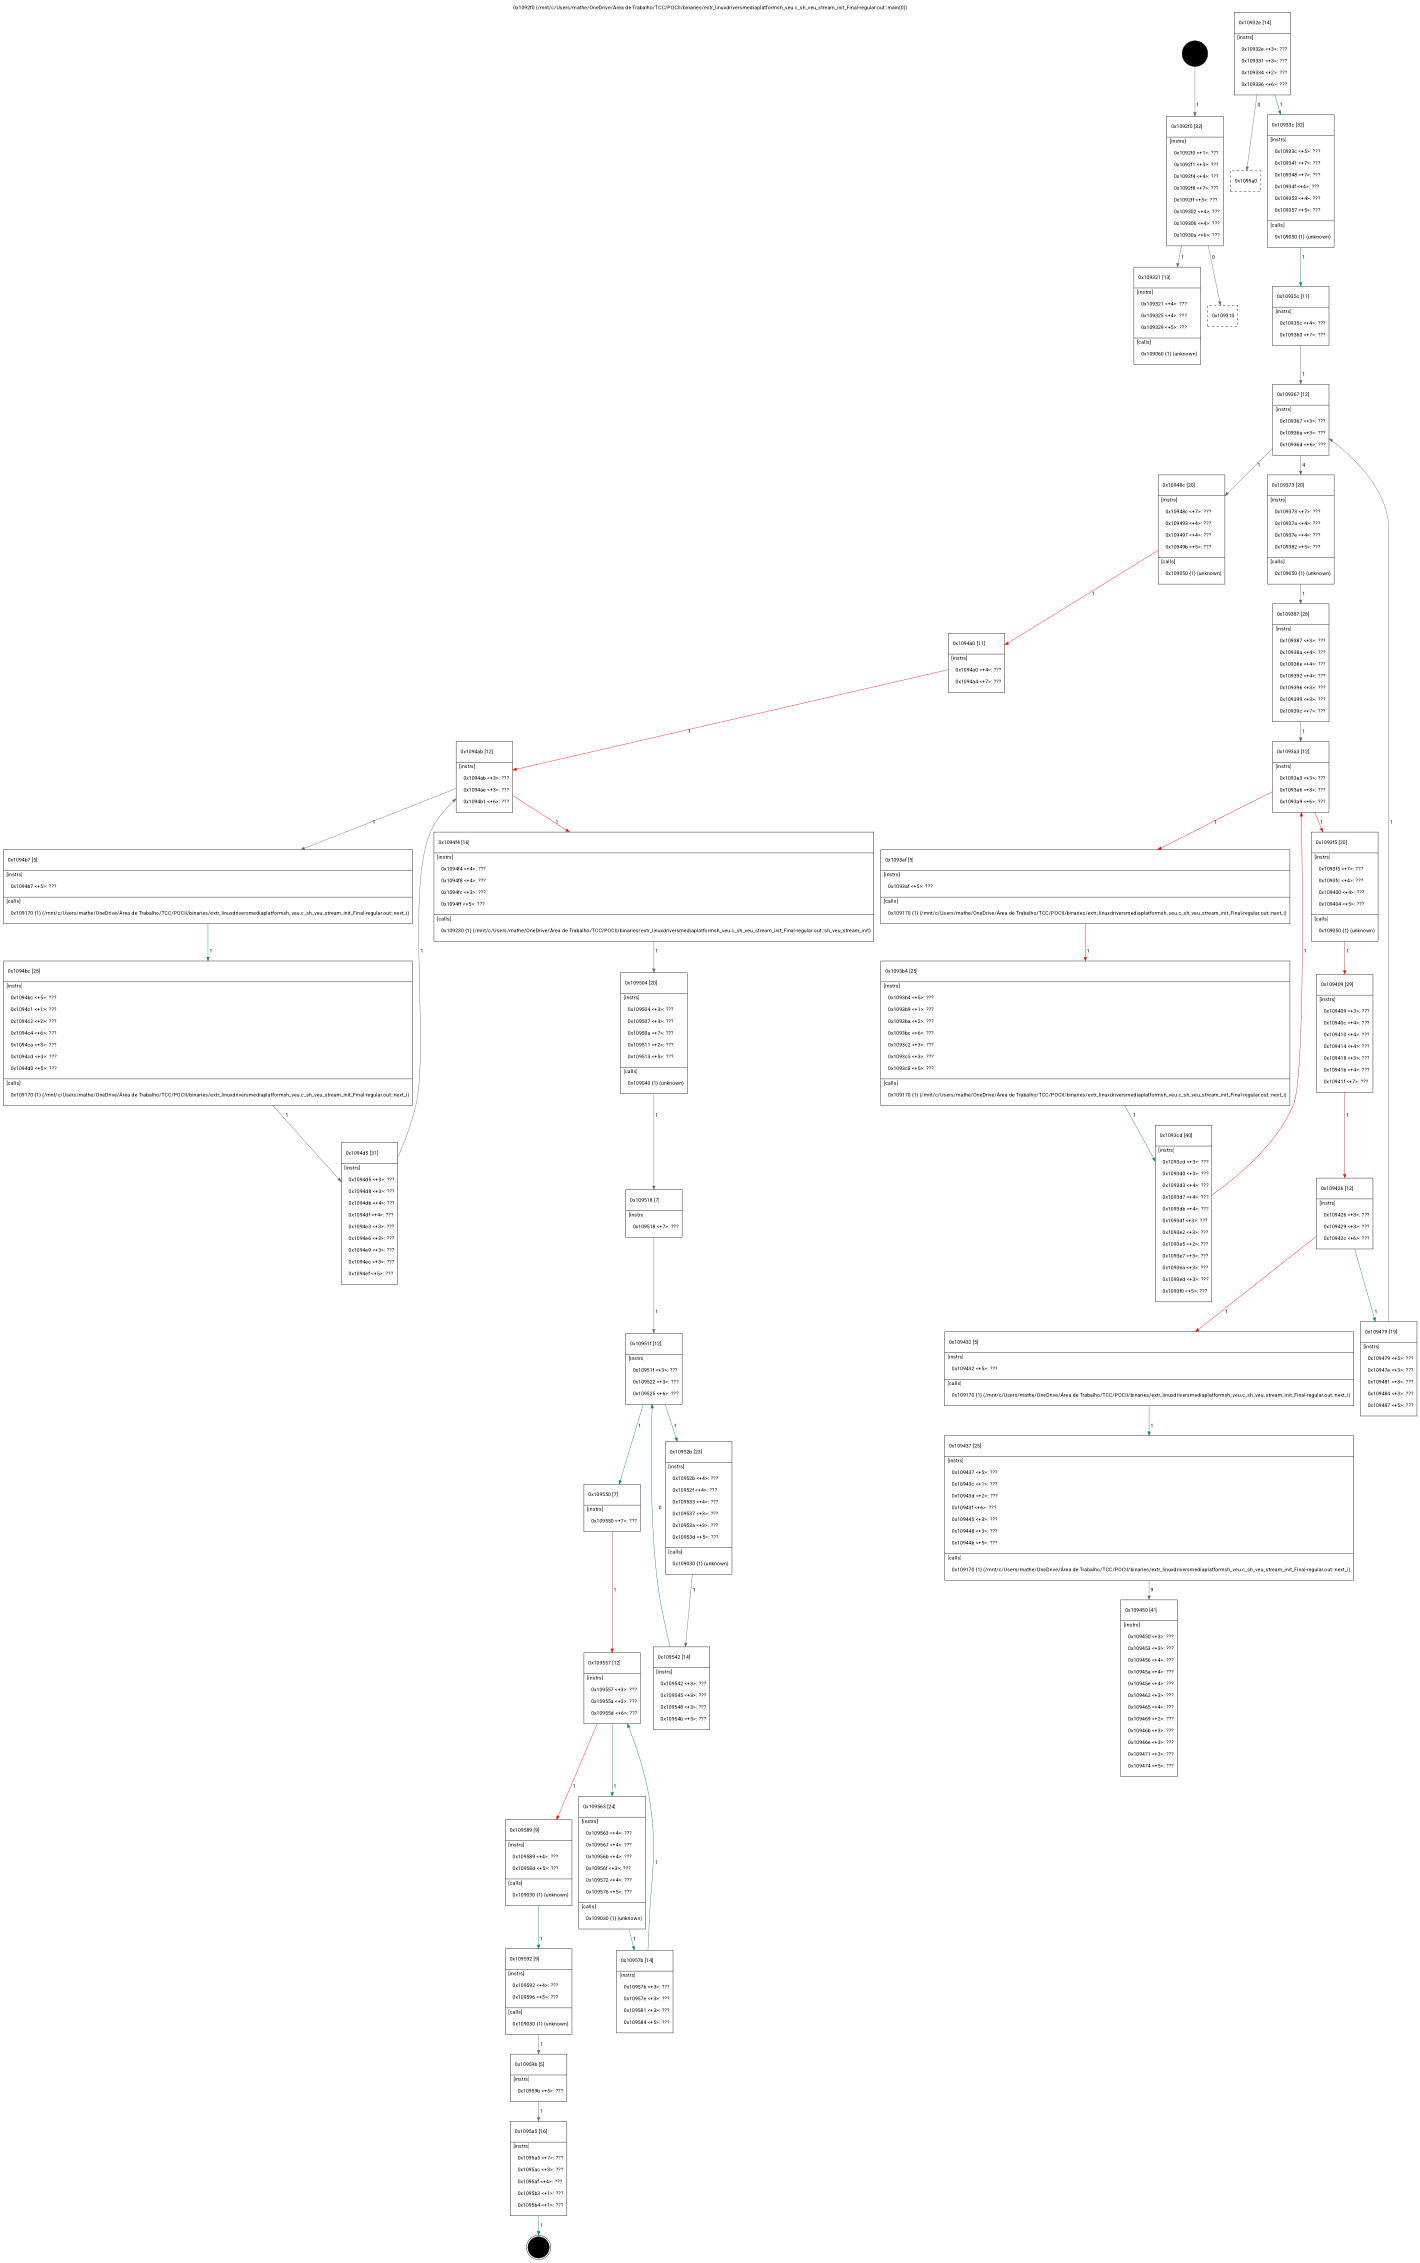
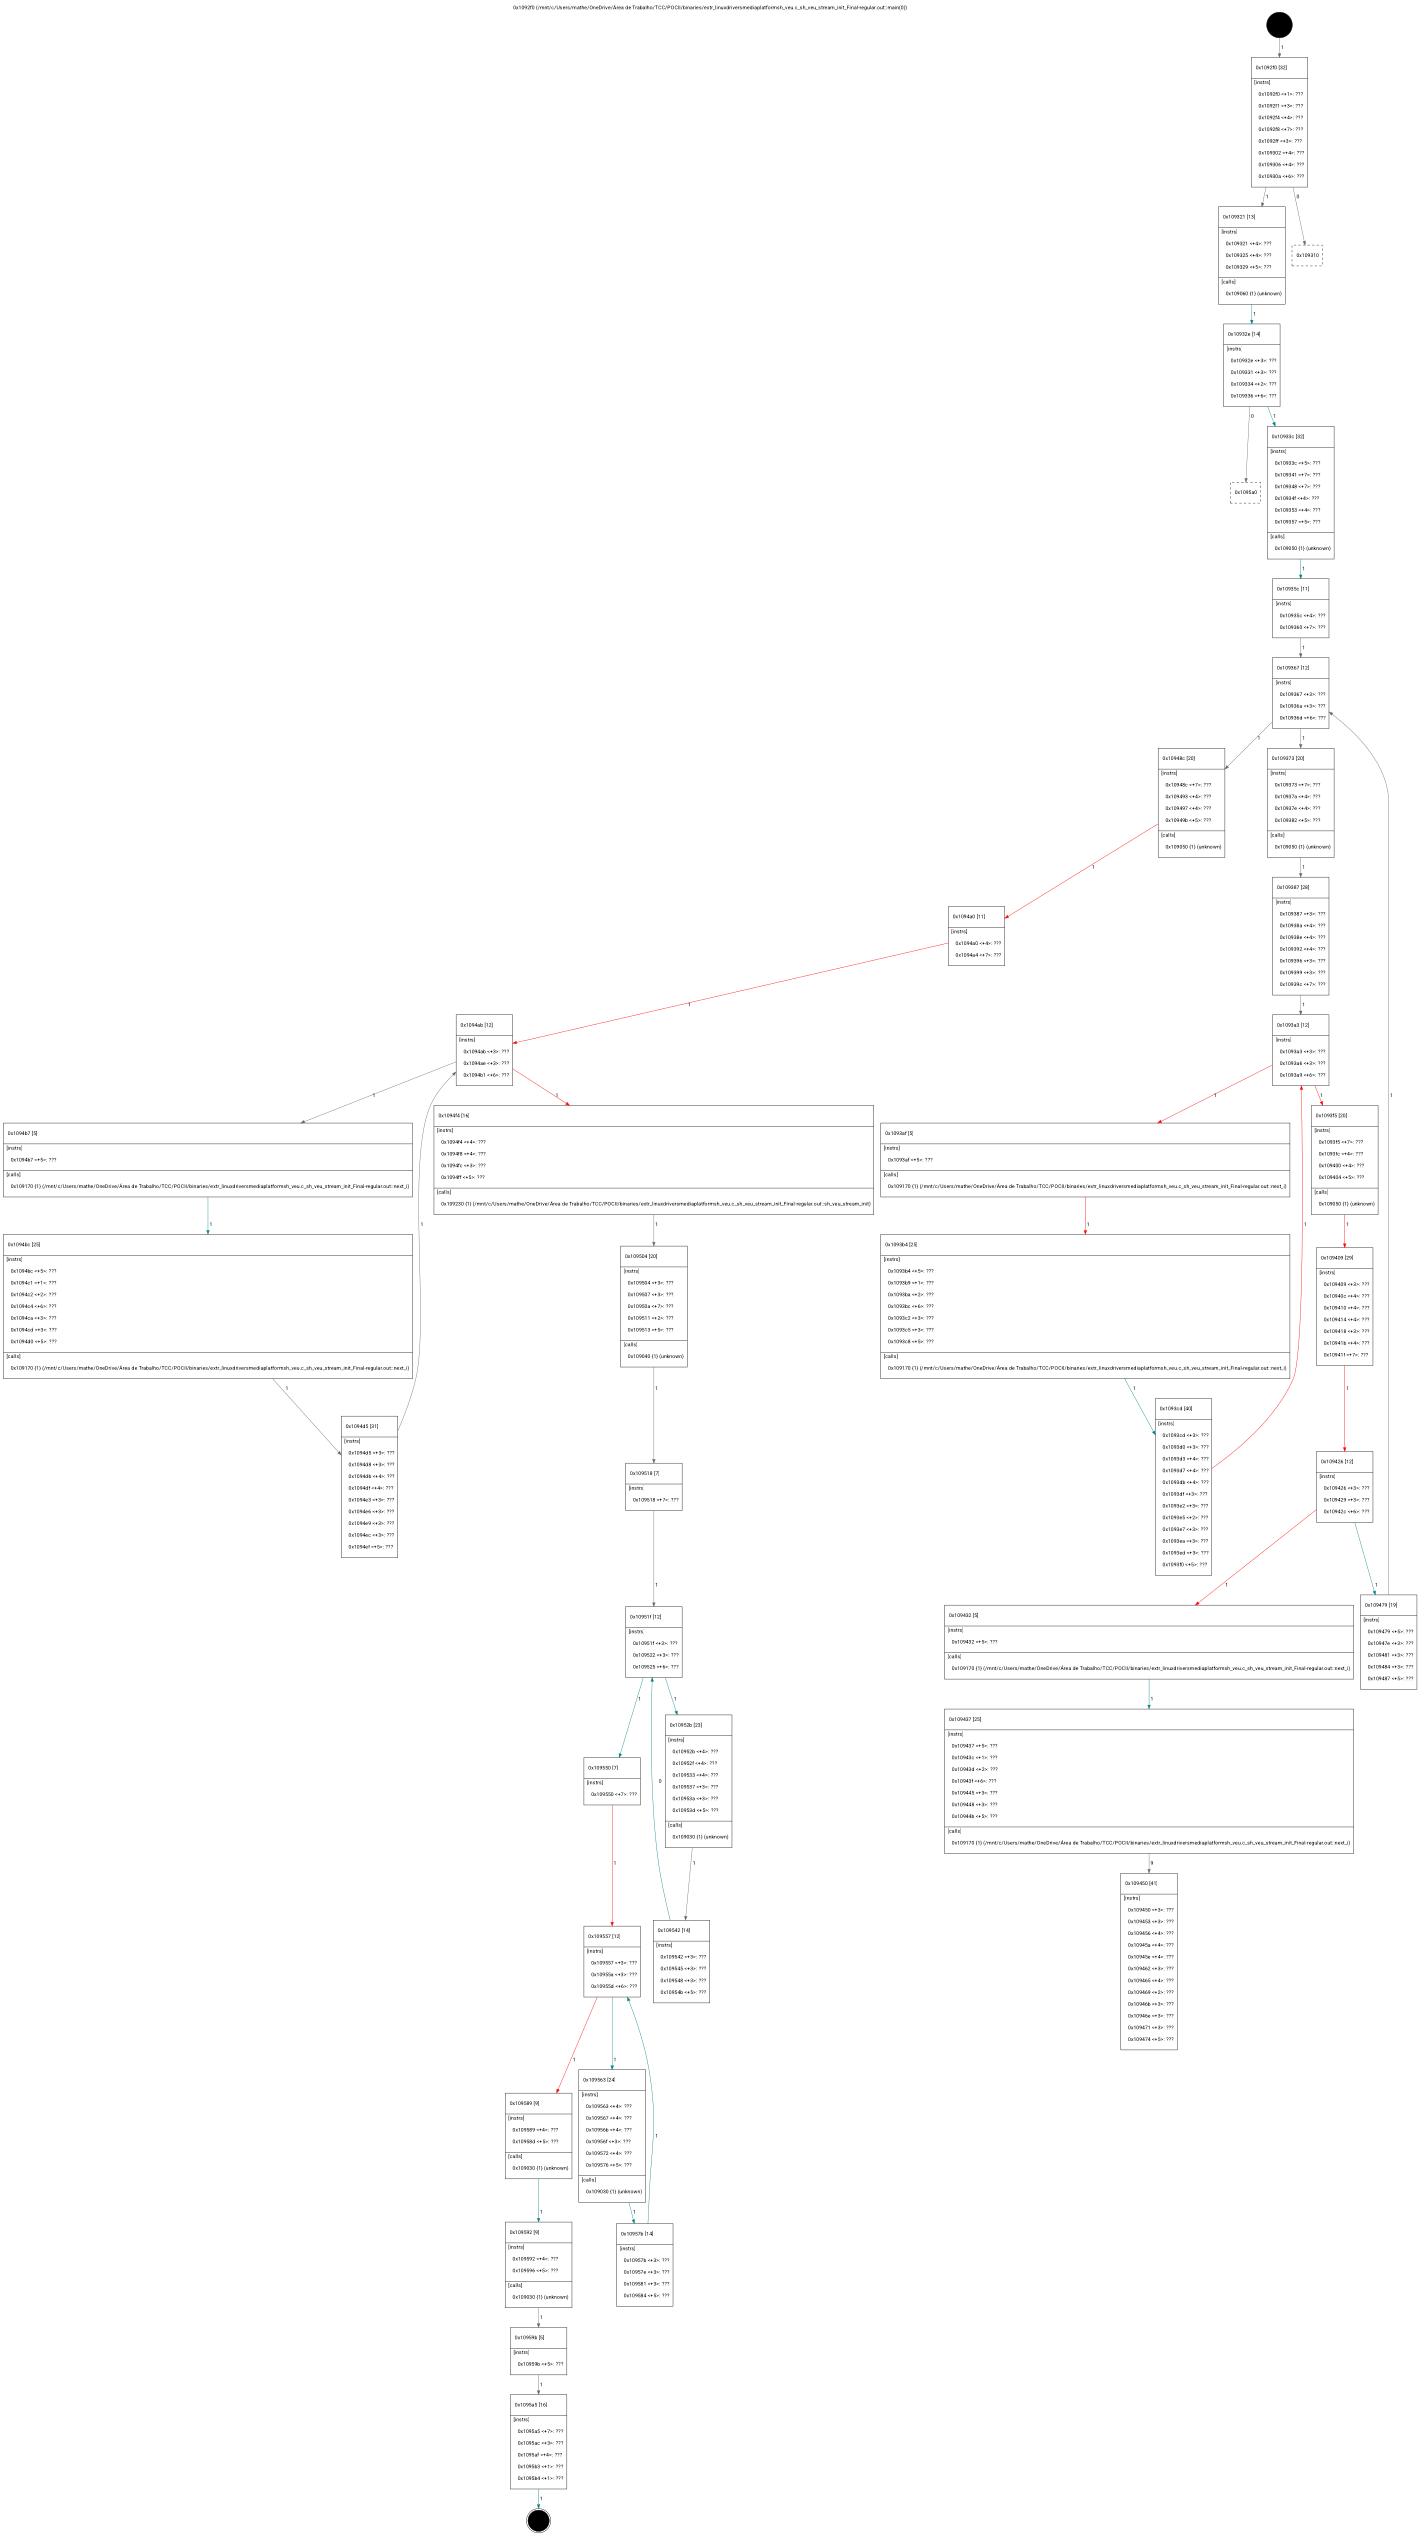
none -> (1252, 312)
(1303, 465) -> (1303, 738)
